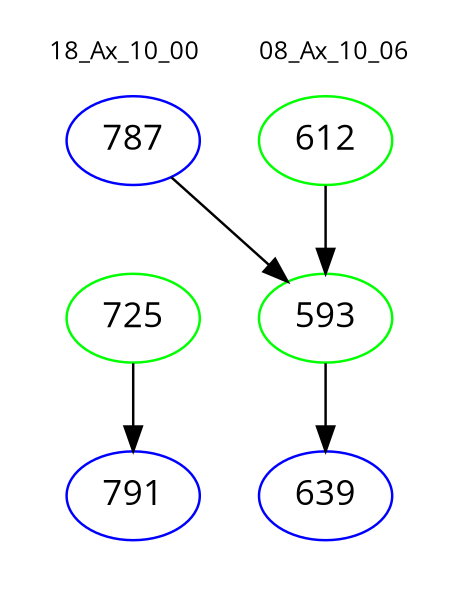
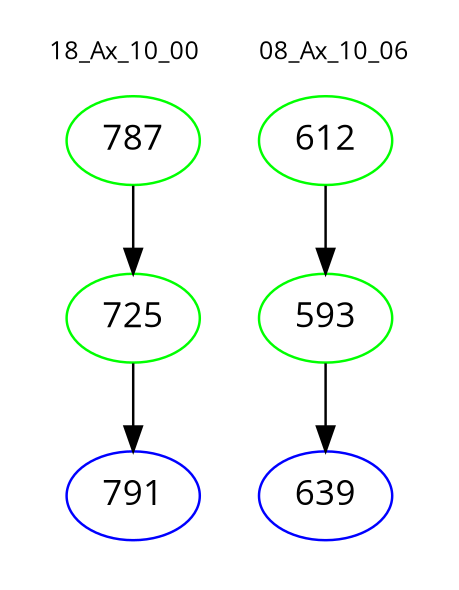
(133, 141) -> (133, 141)
(203, 206) -> (133, 217)
